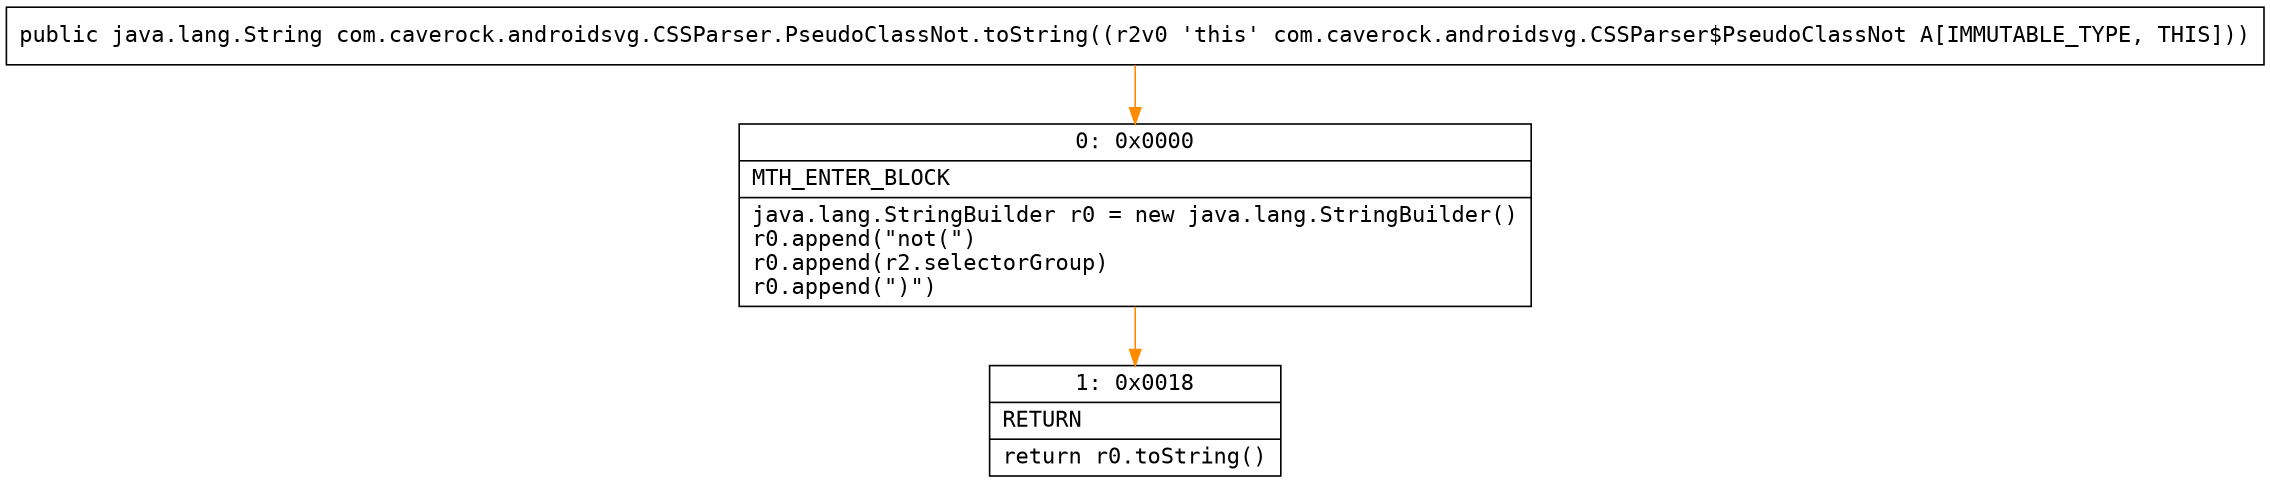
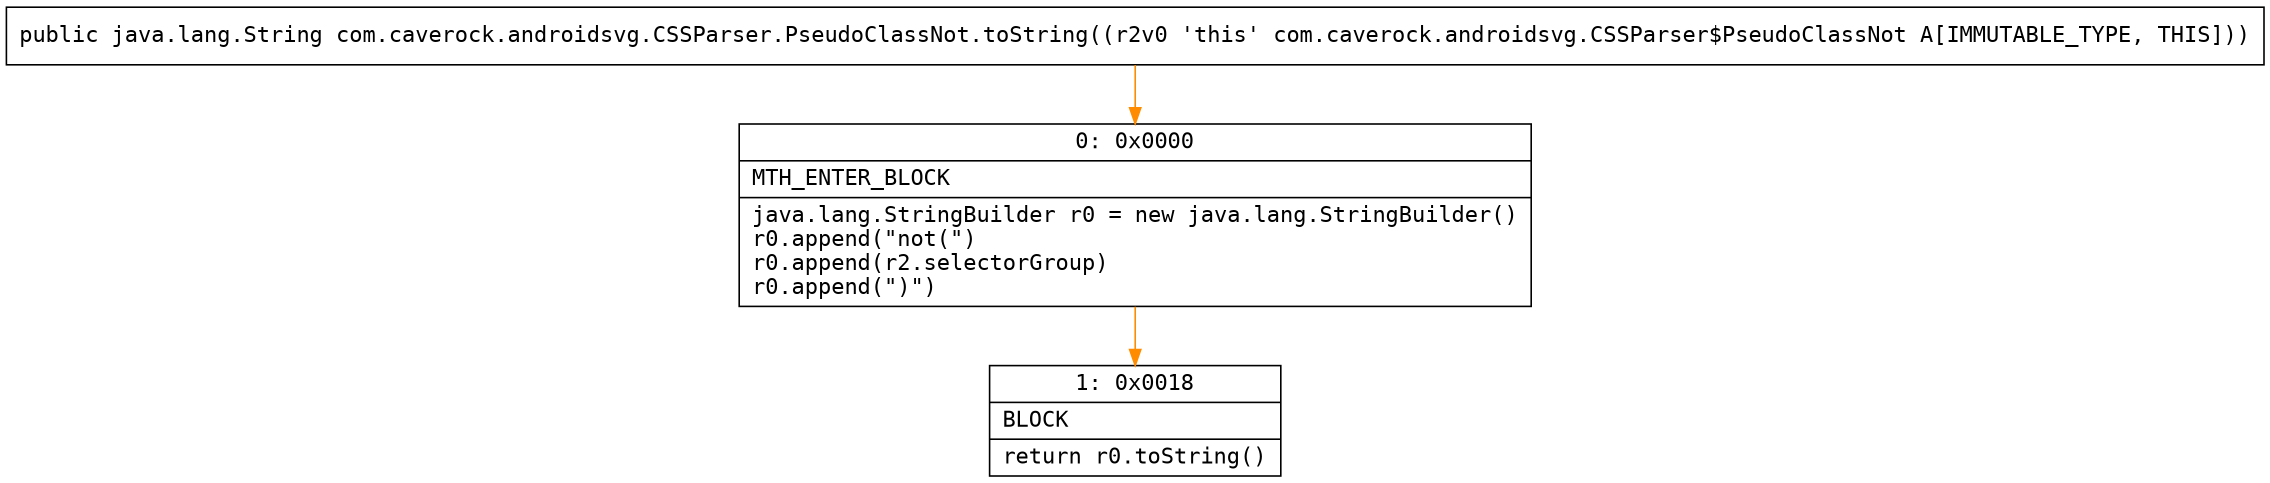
(1042, 420) -> (1036, 420)
